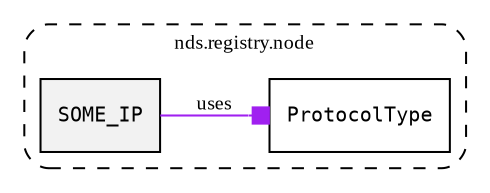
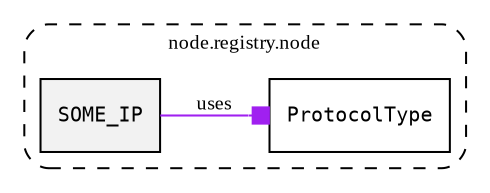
(245, 44) -> (245, 44)
